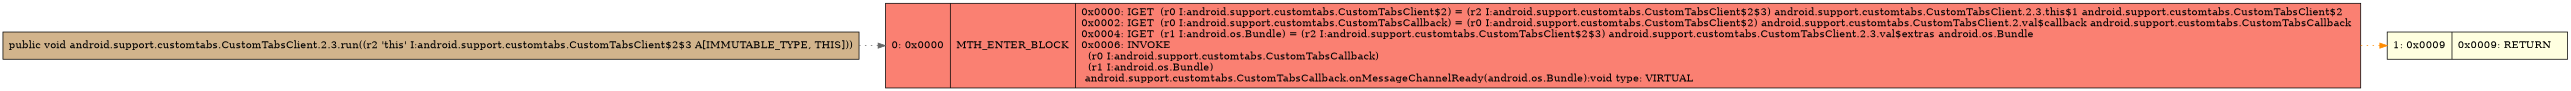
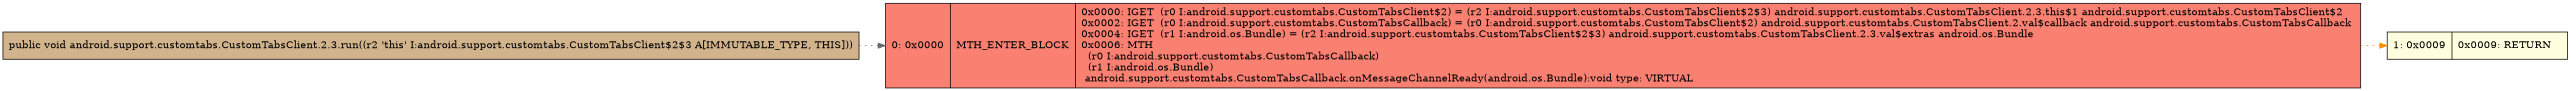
(1130, 45) -> (1121, 45)
